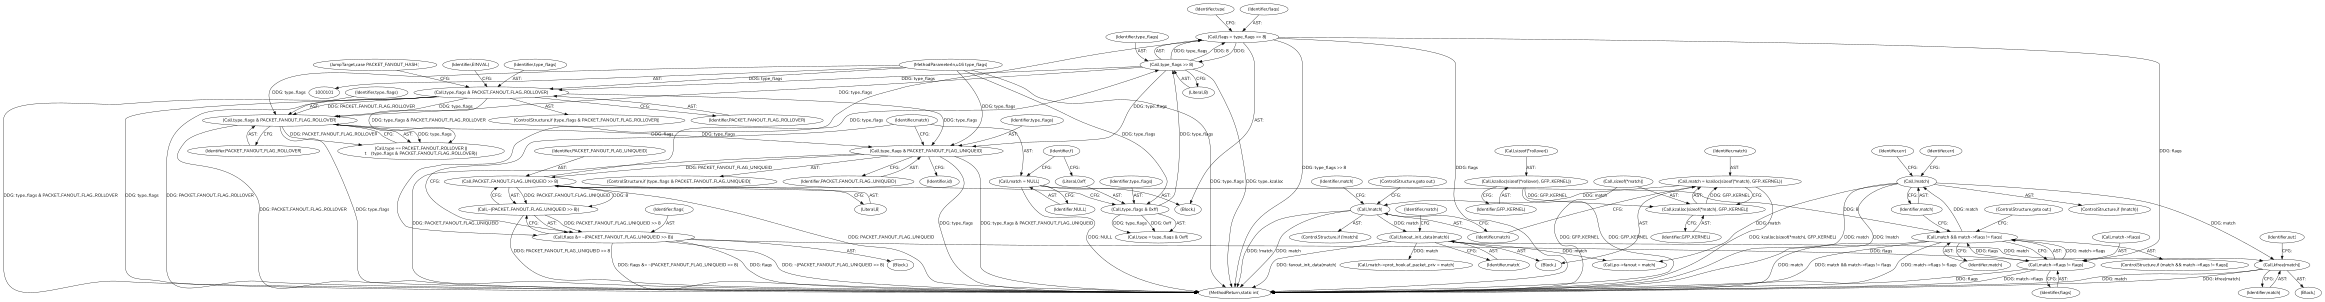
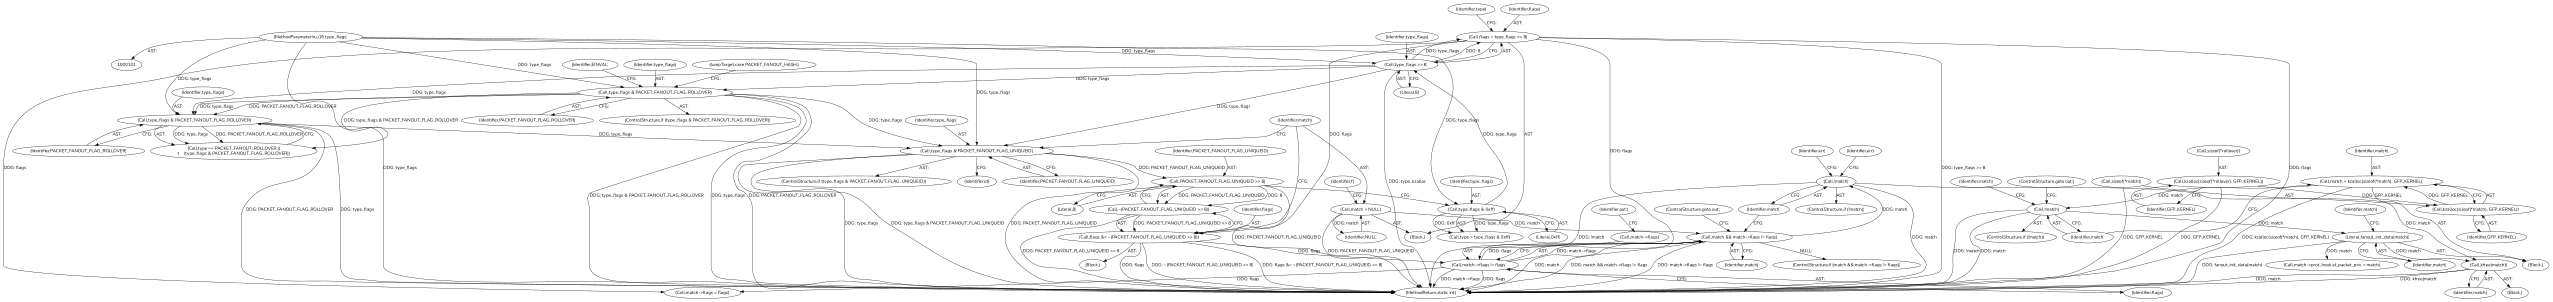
(1240, 51) -> (1494, 51)
(842, 122) -> (867, 46)
(1067, 165) -> (1532, 217)
(1070, 196) -> (1346, 223)
(1851, 209) -> (1528, 223)
(1100, 237) -> (1371, 251)
(1419, 237) -> (2378, 237)
(2282, 250) -> (1626, 222)
(2152, 251) -> (1807, 251)
(1629, 265) -> none
none -> (702, 293)
